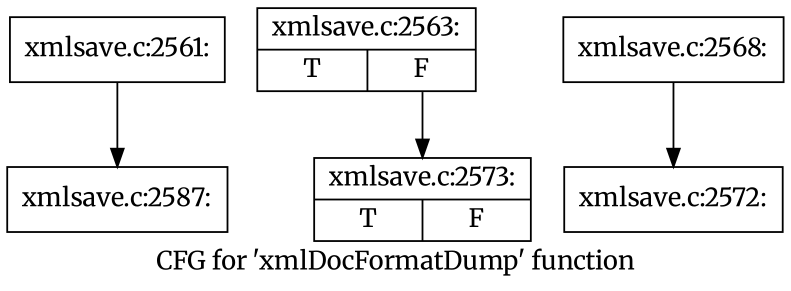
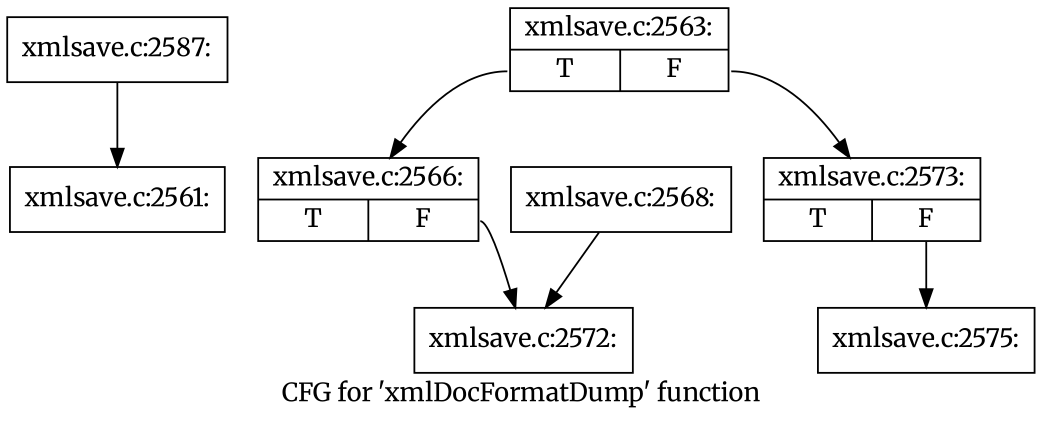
(117, 116) -> (117, 116)
none -> (368, 200)
none -> (926, 340)
